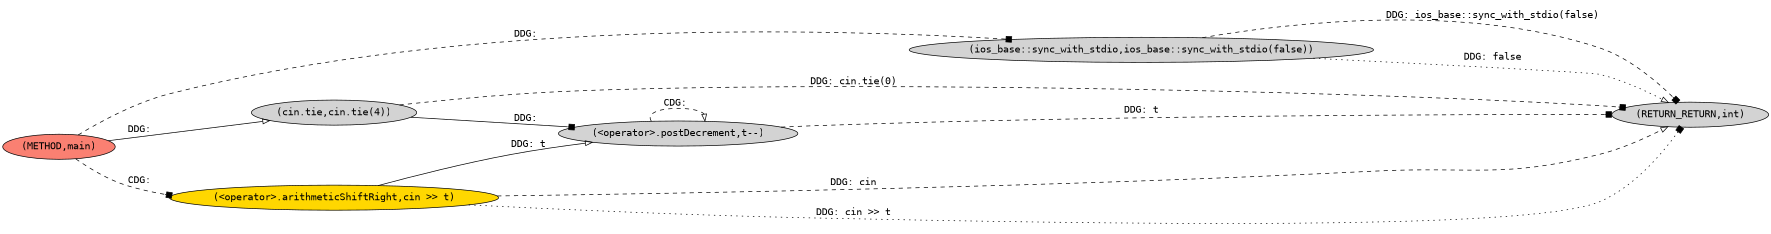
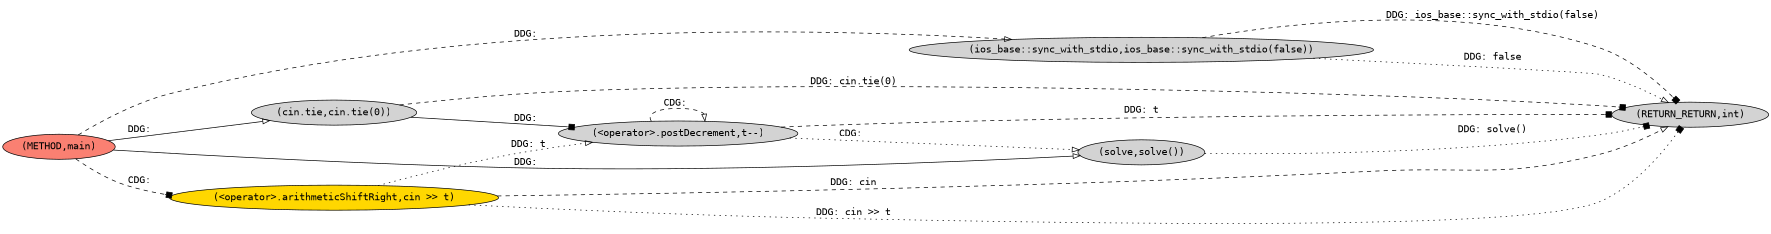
(535, 40) -> (535, 40)
(334, 113) -> (334, 113)
none -> (1141, 152)
(481, 161) -> (481, 161)
